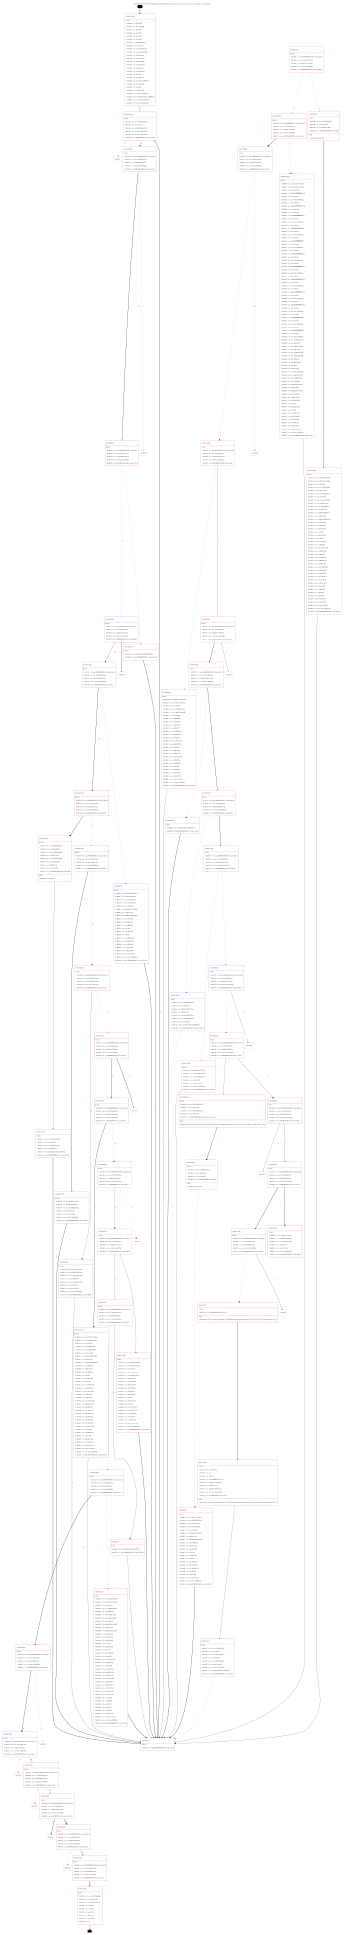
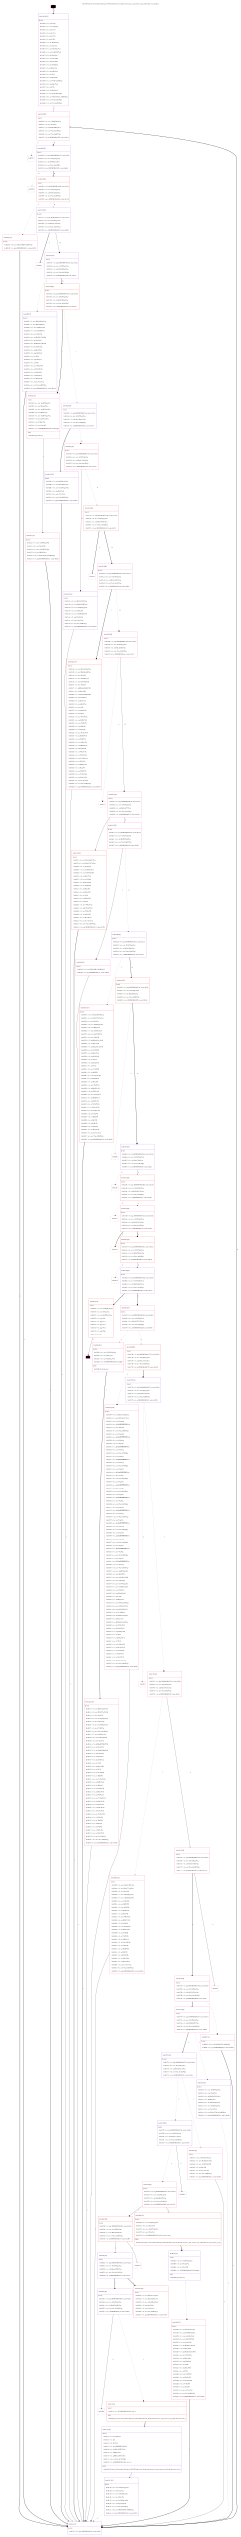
none -> (137, 1299)
